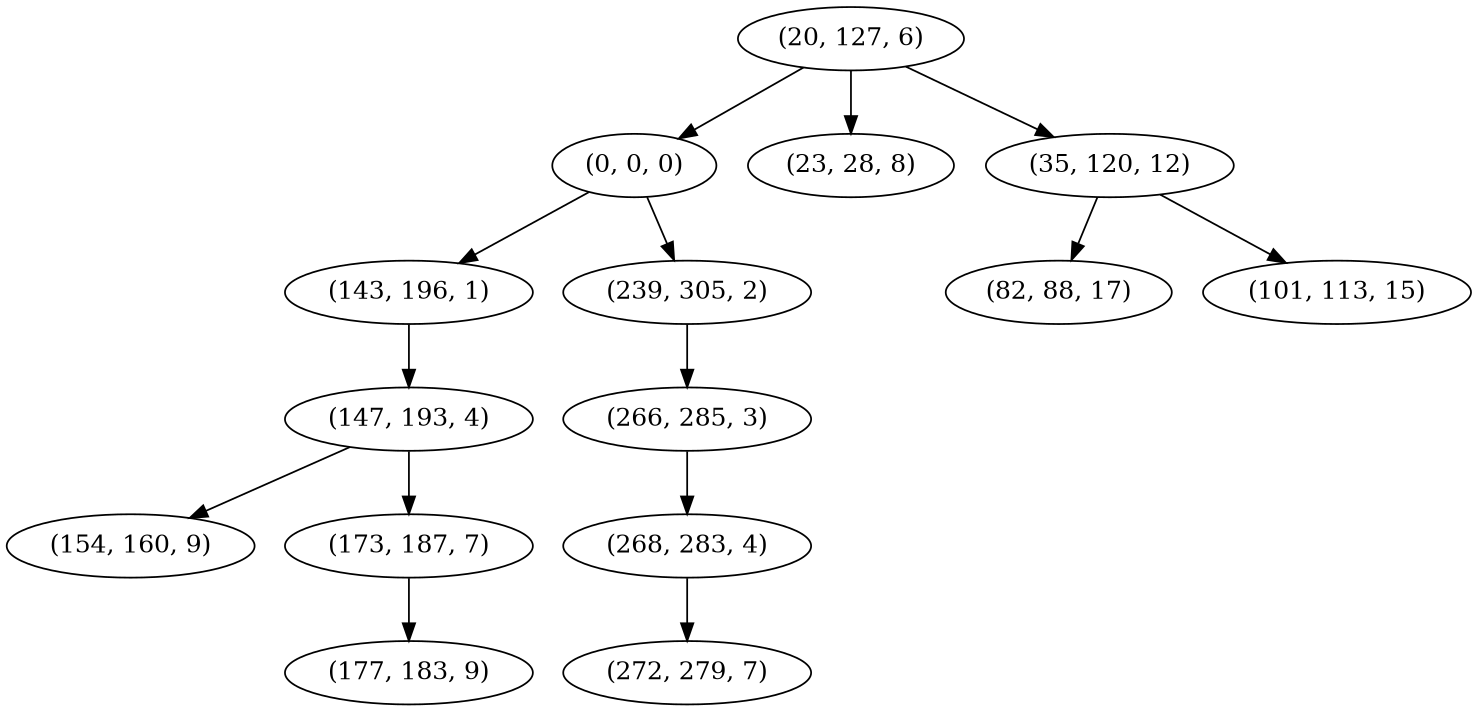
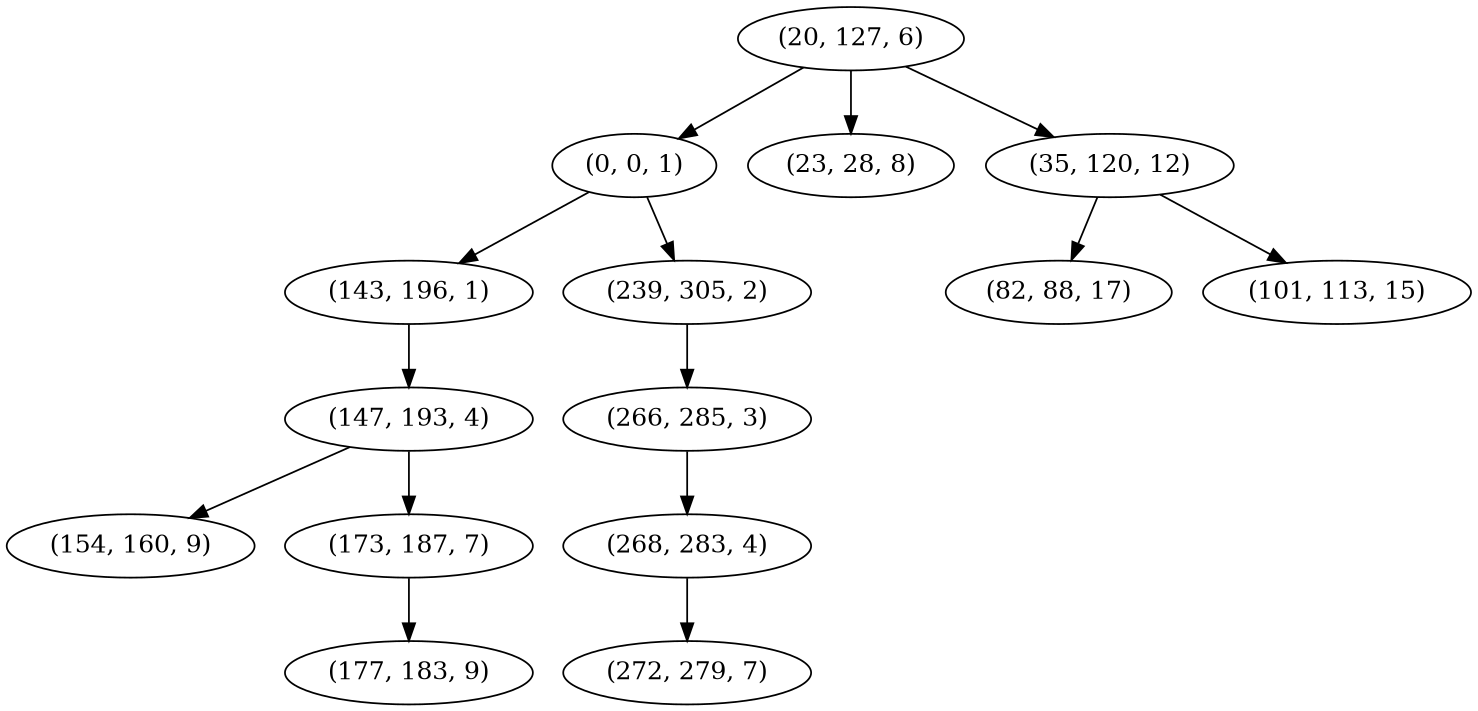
(634, 166) -> (634, 166)
